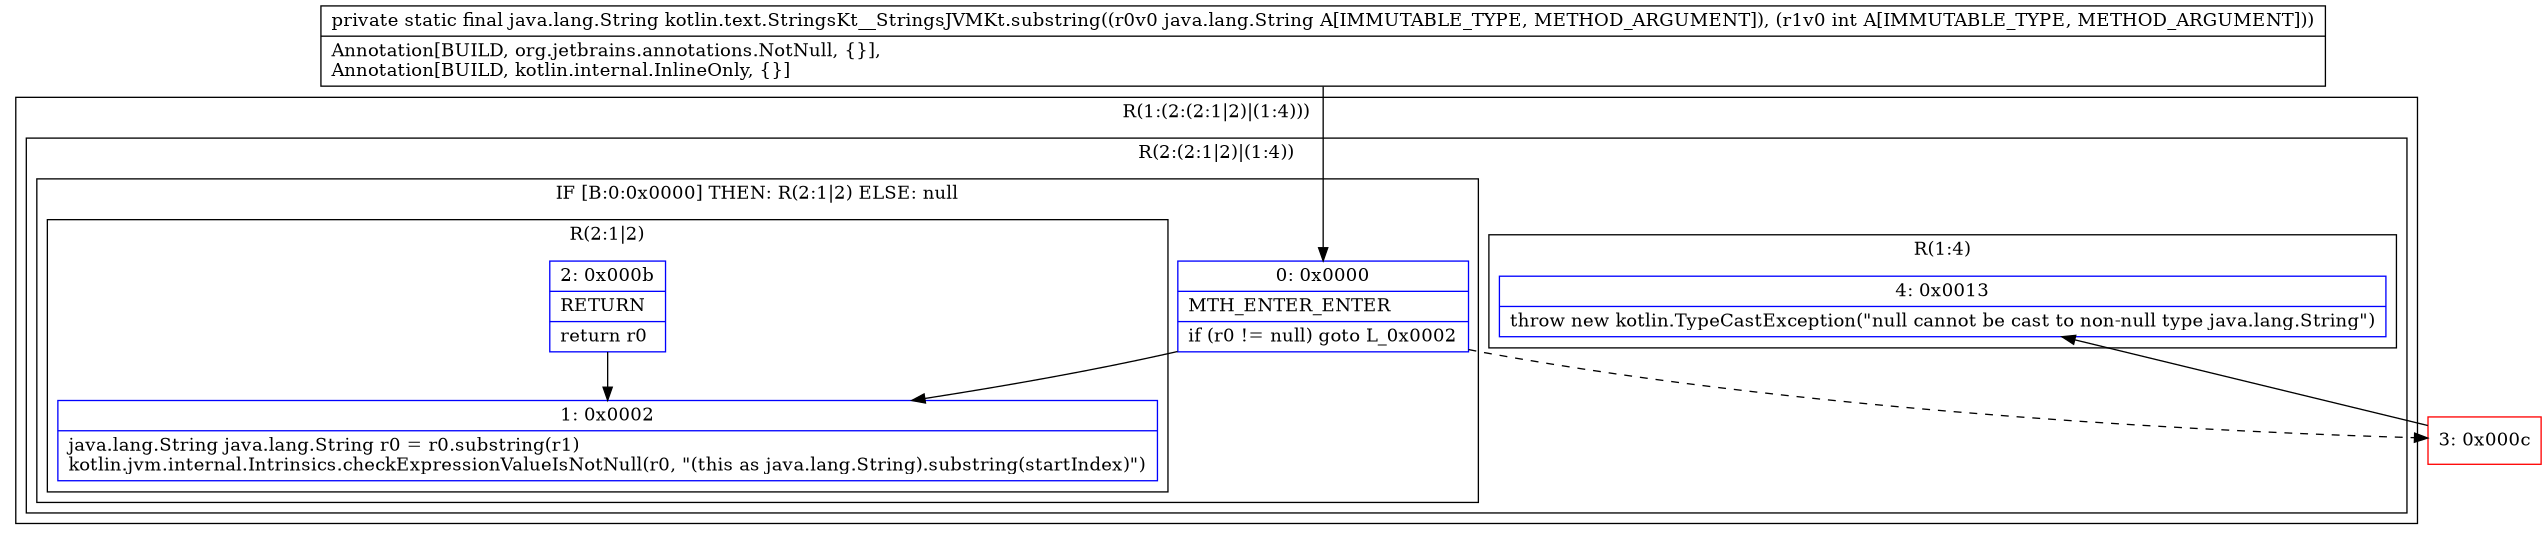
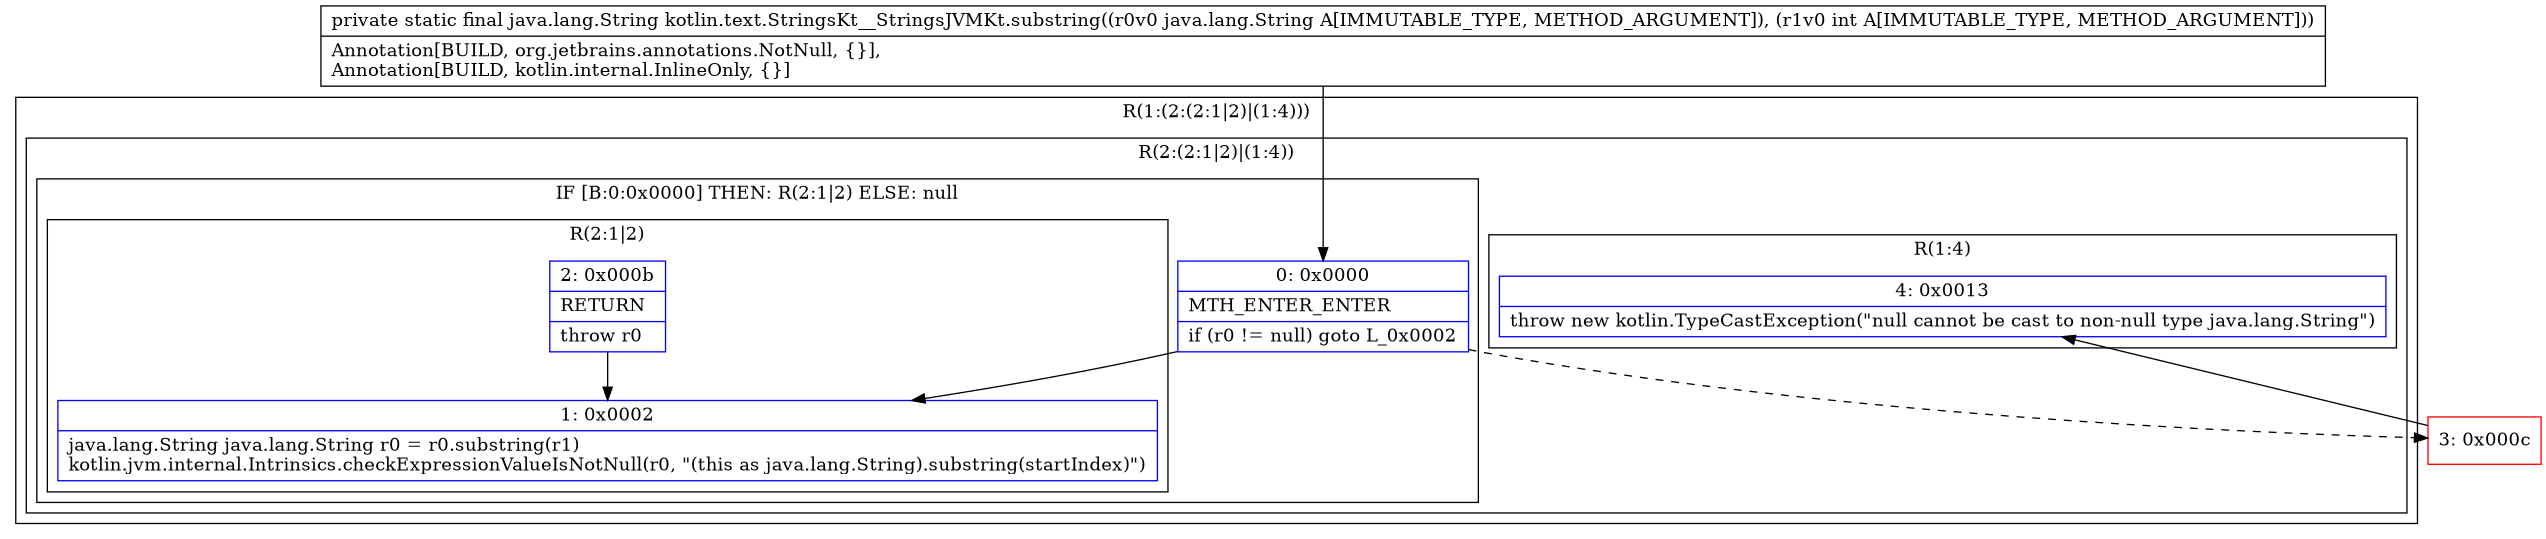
(604, 336) -> (602, 336)
